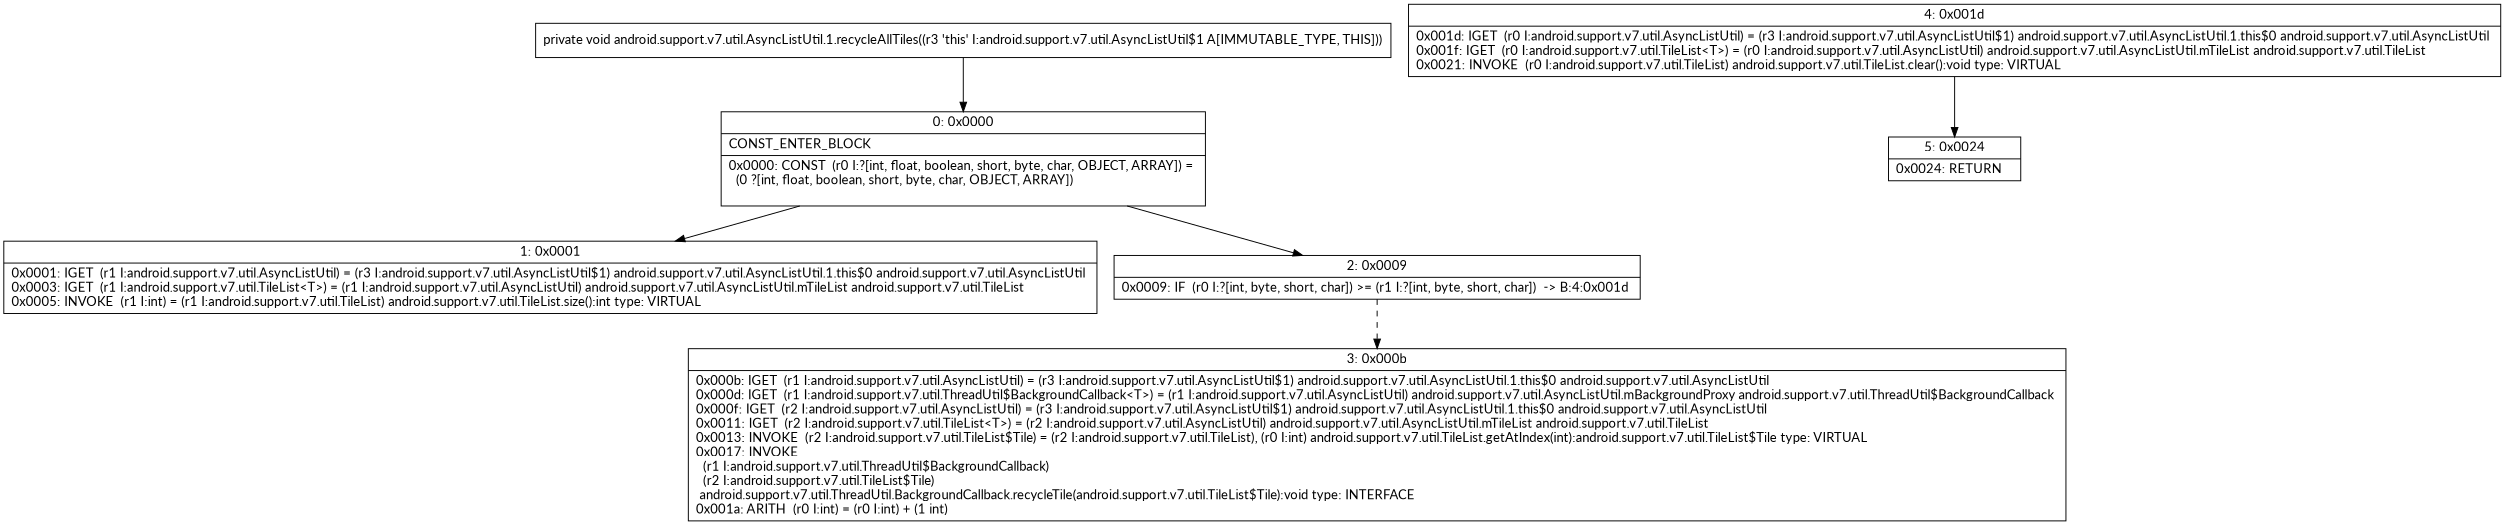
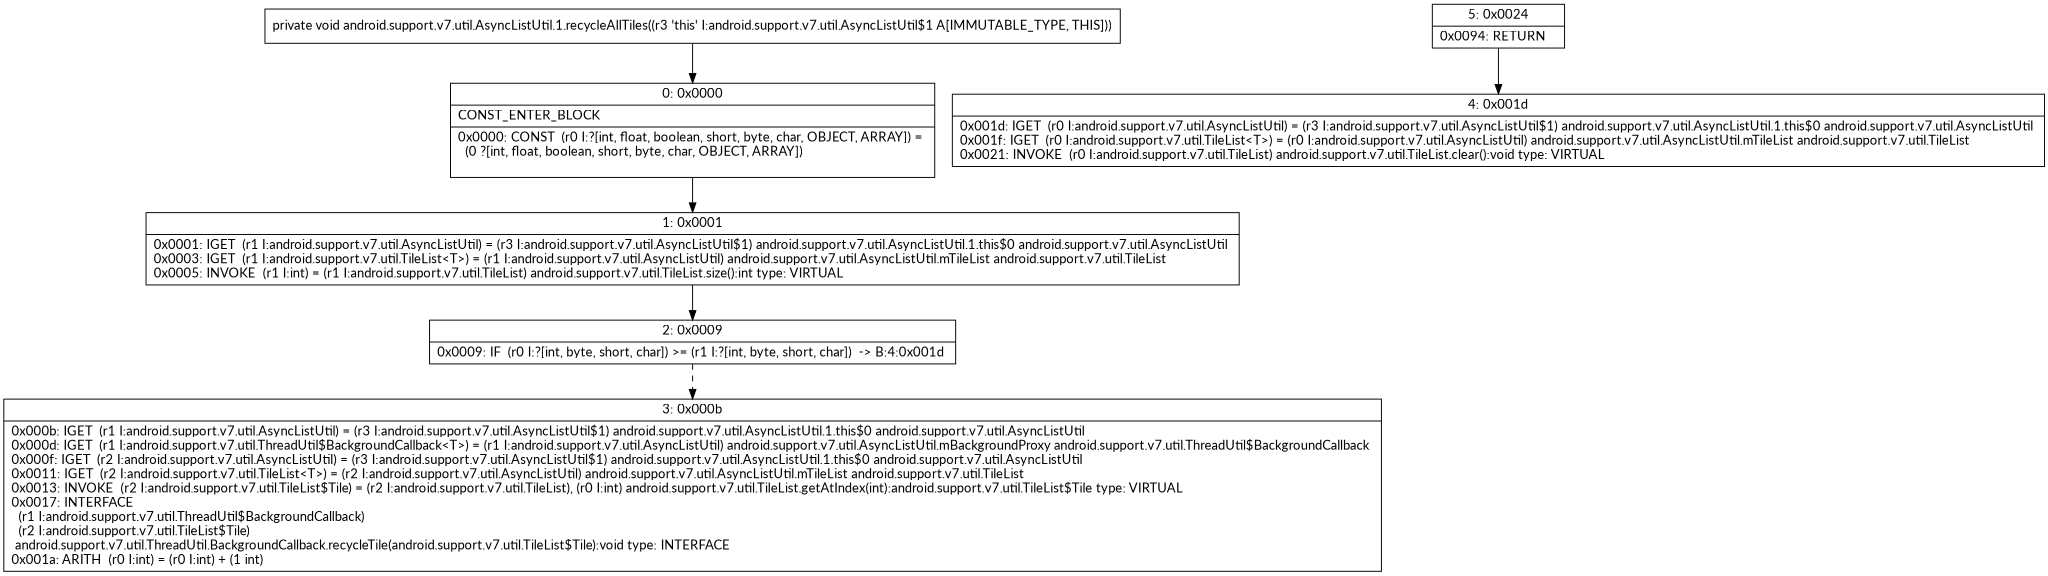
(1955, 102) -> (1498, 66)
(1955, 169) -> (1498, 37)
(1210, 229) -> (693, 298)
(751, 452) -> (76, 503)
